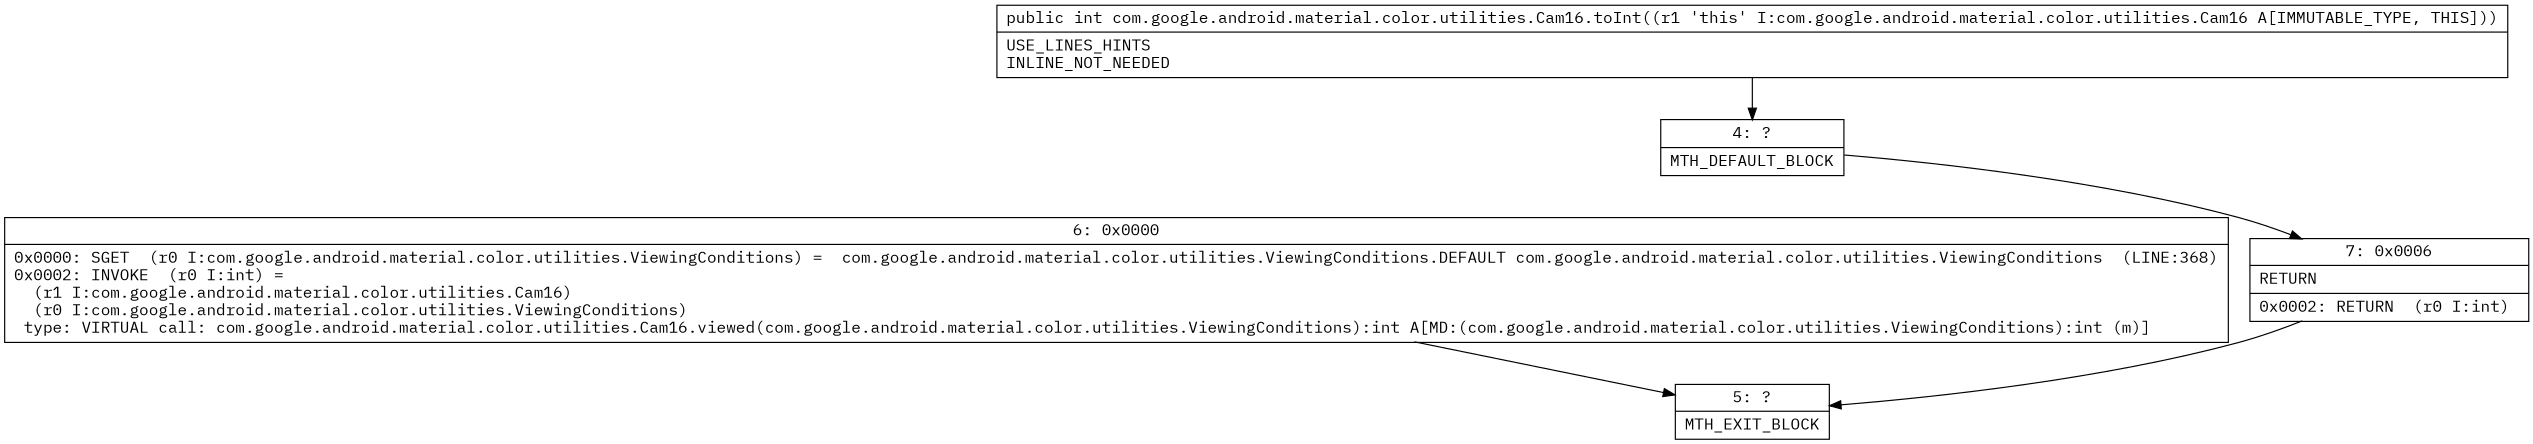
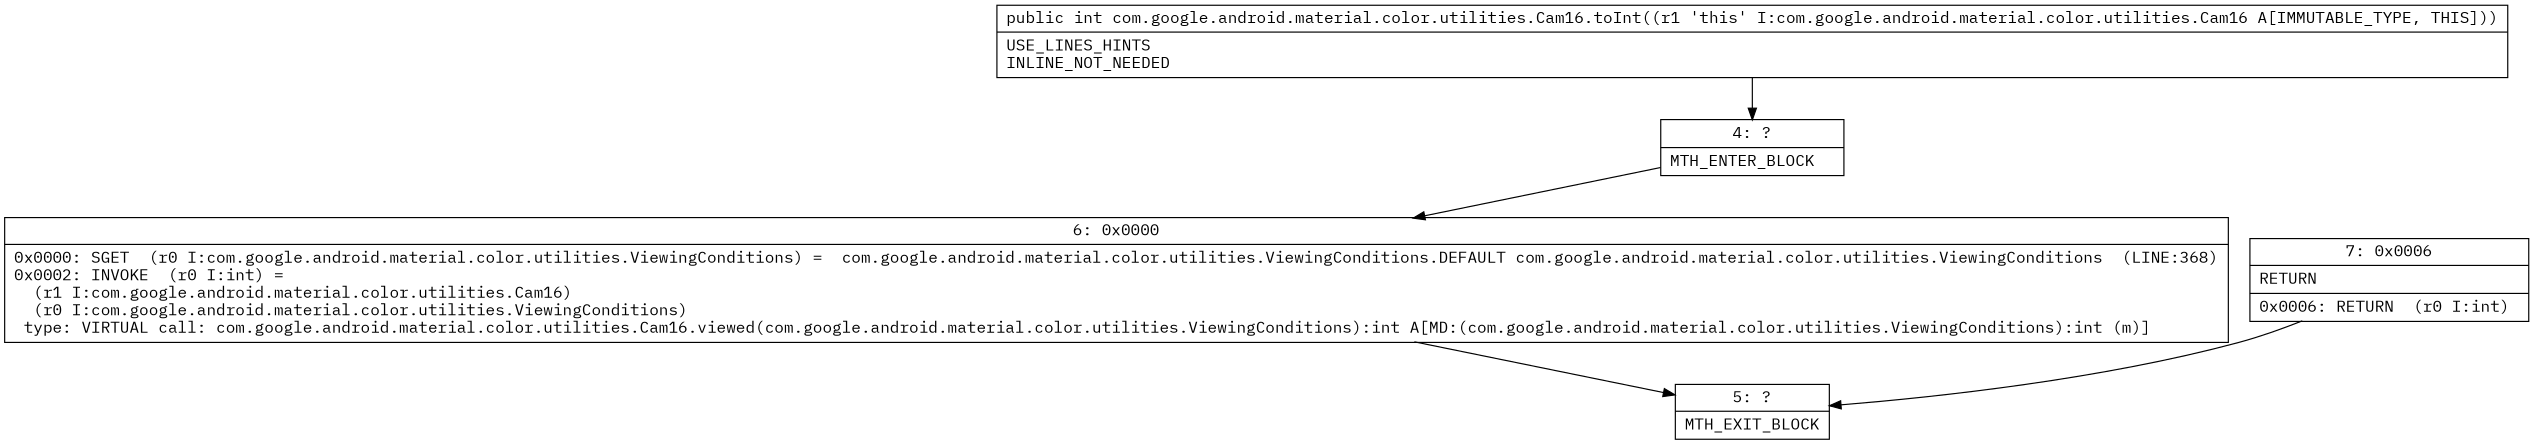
(1752, 161) -> (1742, 161)
(2070, 182) -> (1543, 192)
(2389, 307) -> (2389, 307)
